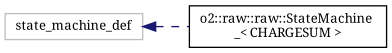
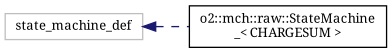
(288, 27) -> (288, 27)
